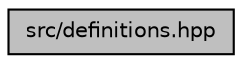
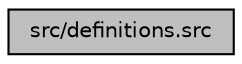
(121, 32) -> (121, 32)
